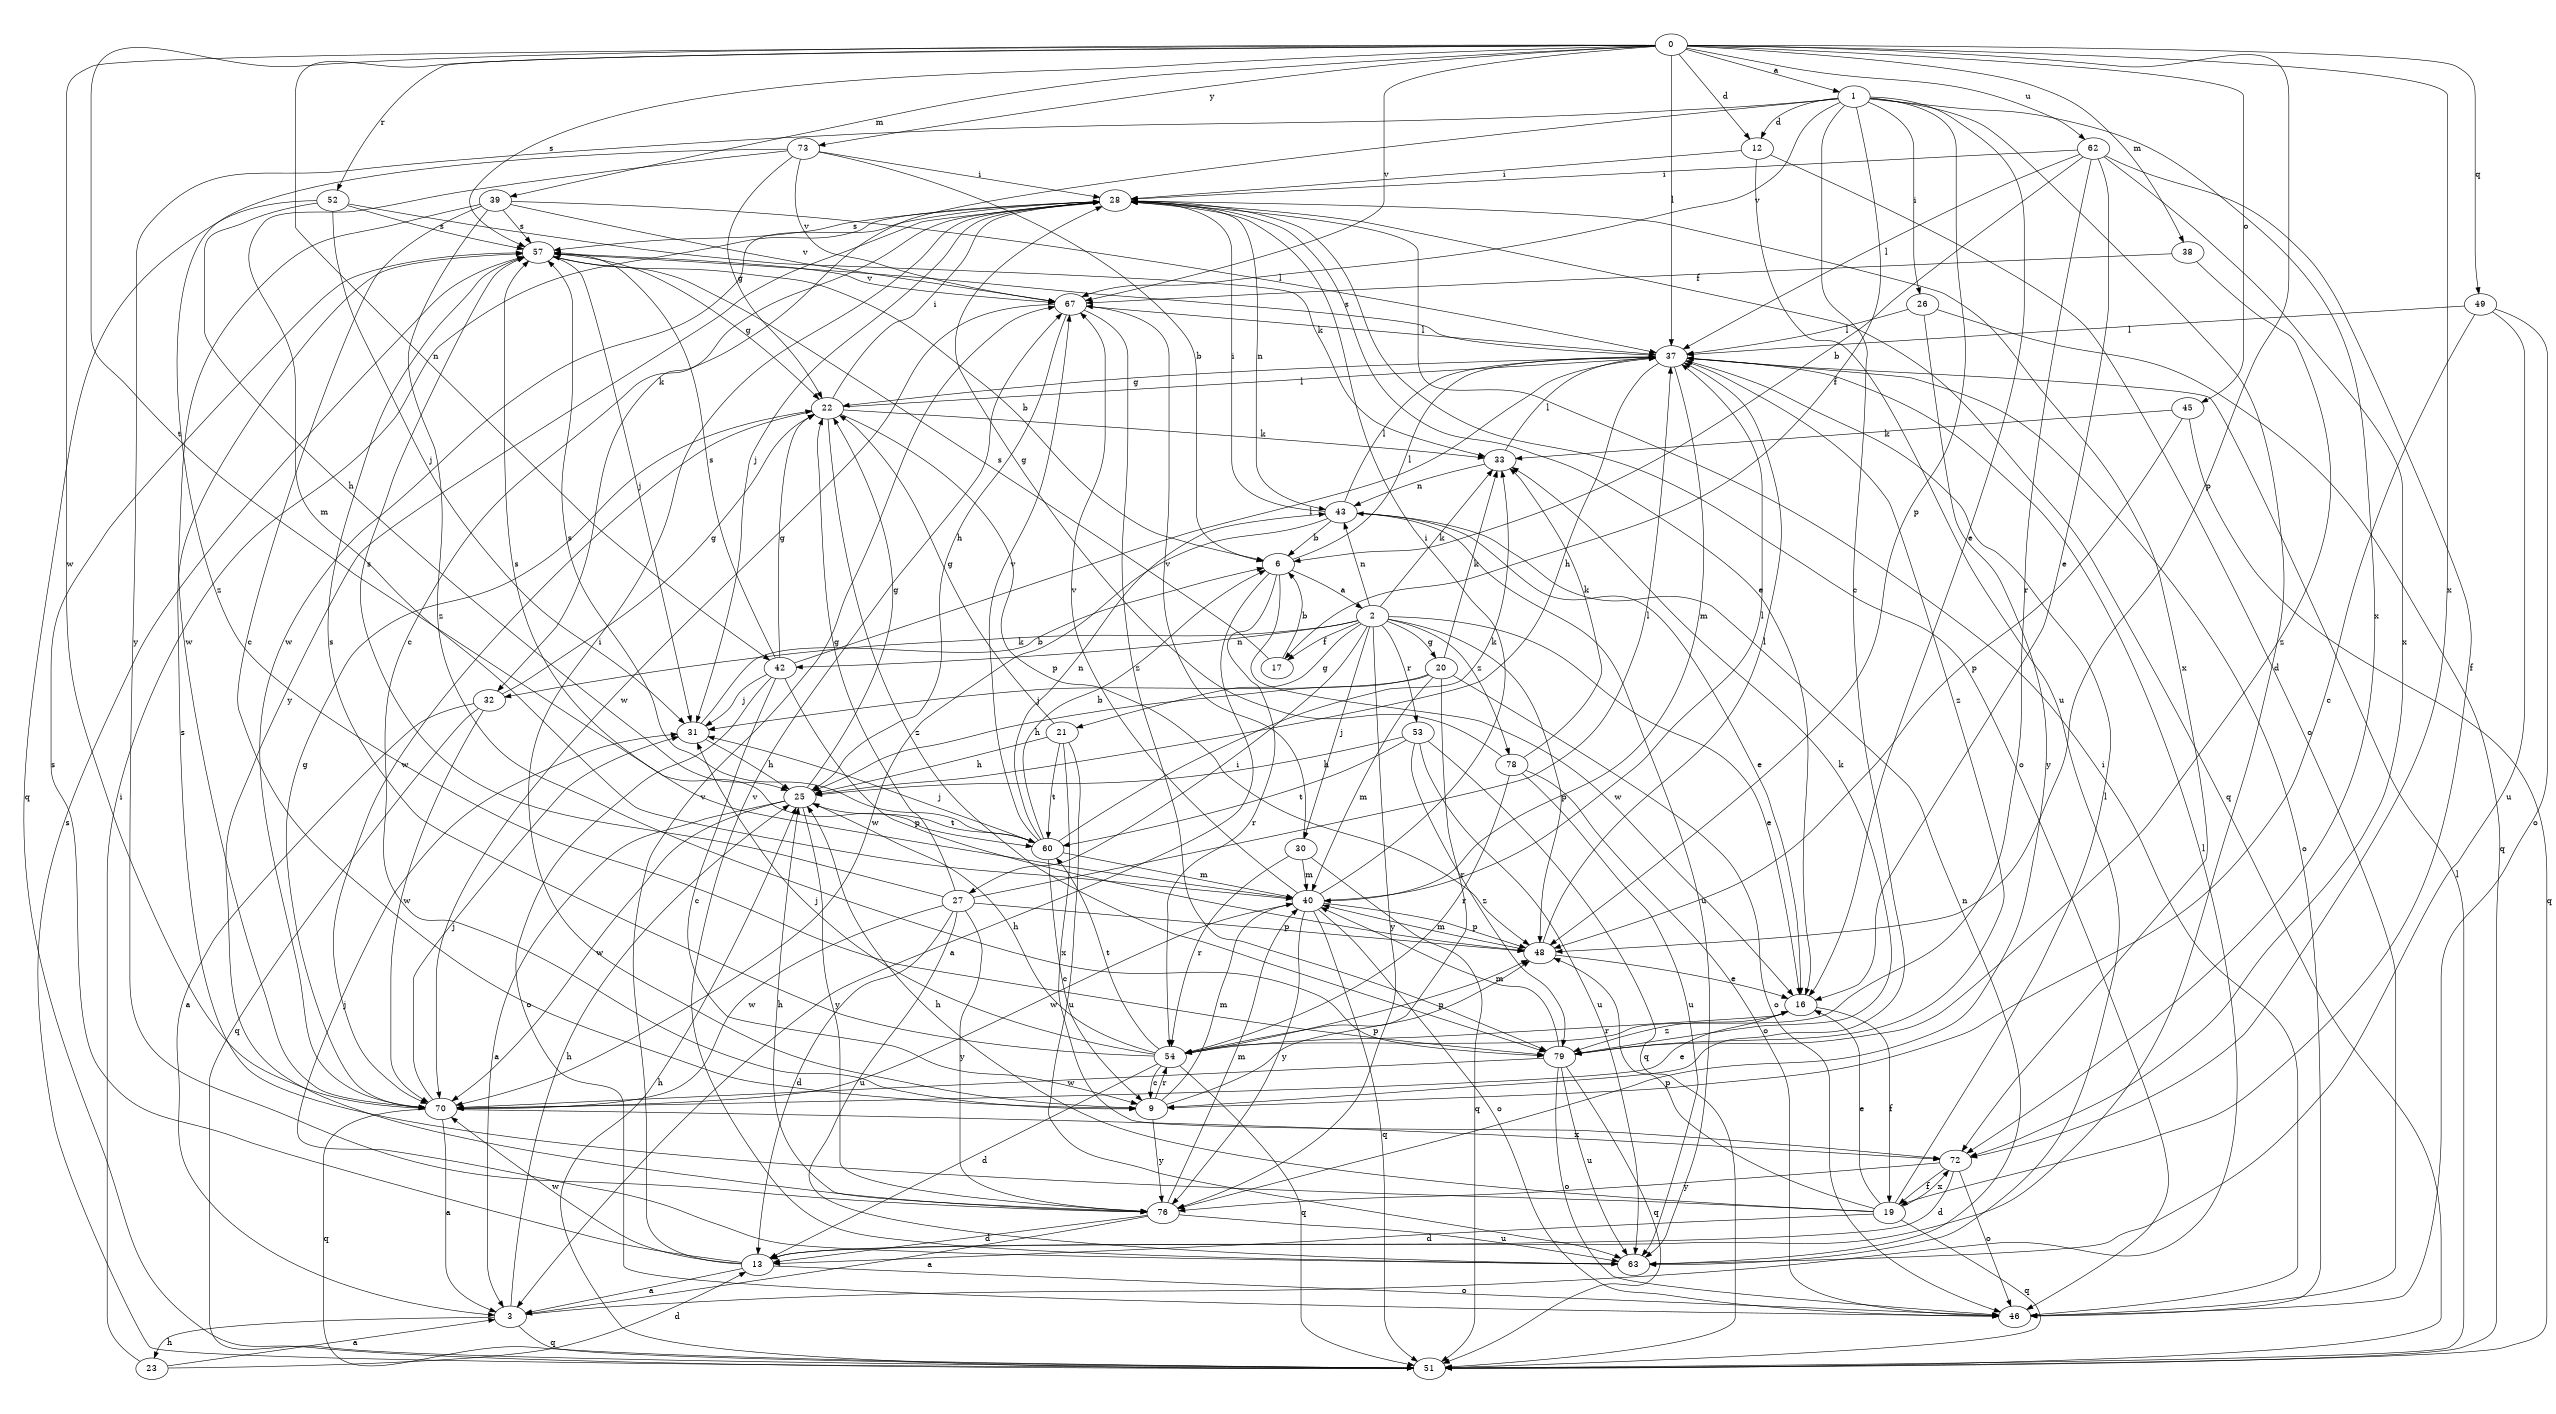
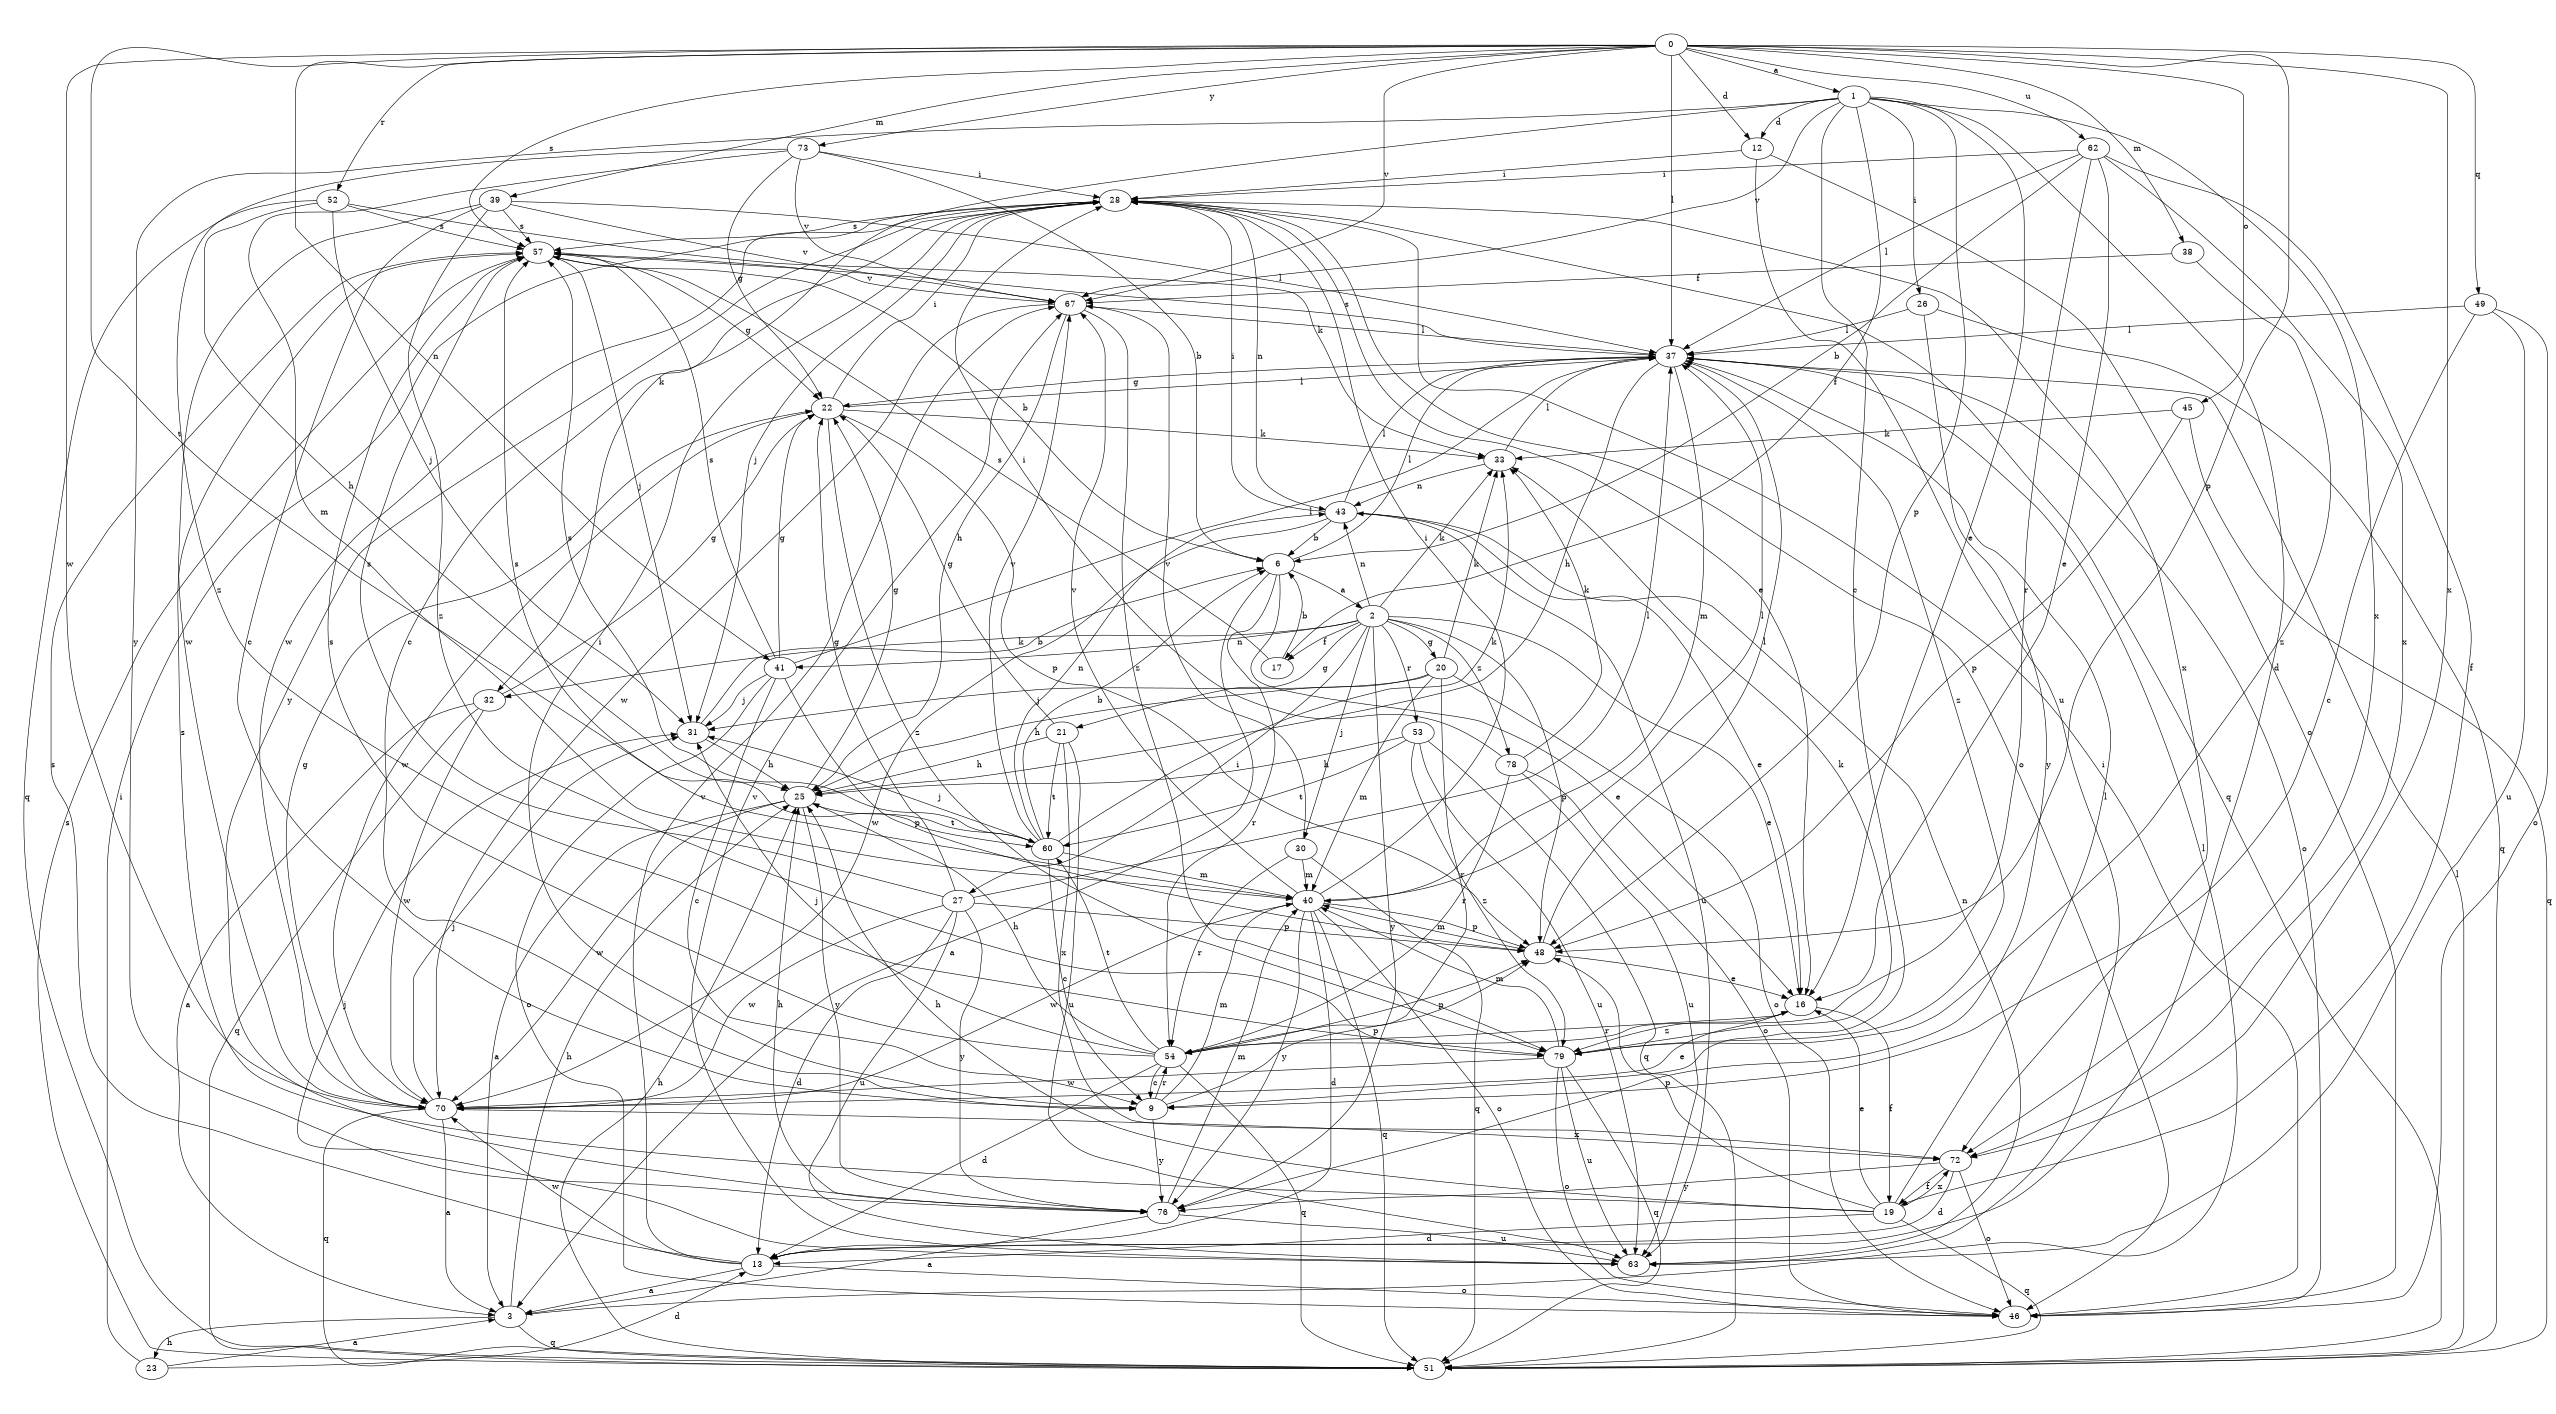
(1024, 460) -> (1024, 460)
(780, 668) -> (780, 668)
(1618, 797) -> (1618, 797)
(963, 1238) -> (1188, 1223)
